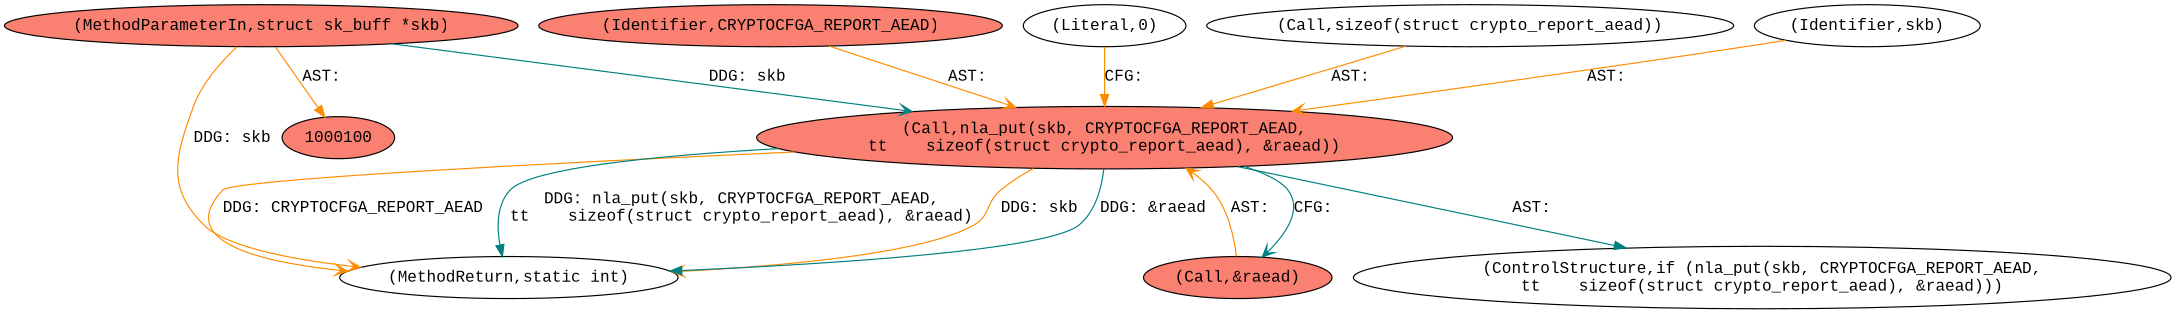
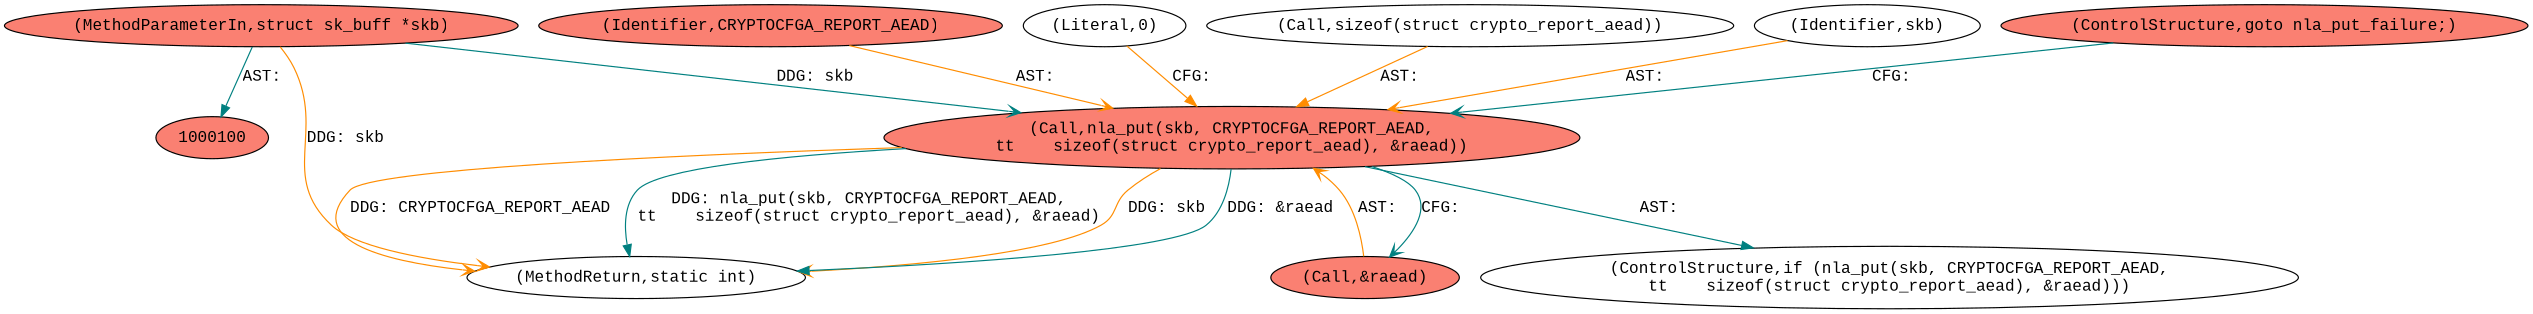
none -> (2265, 26)
(297, 77) -> (239, 76)
